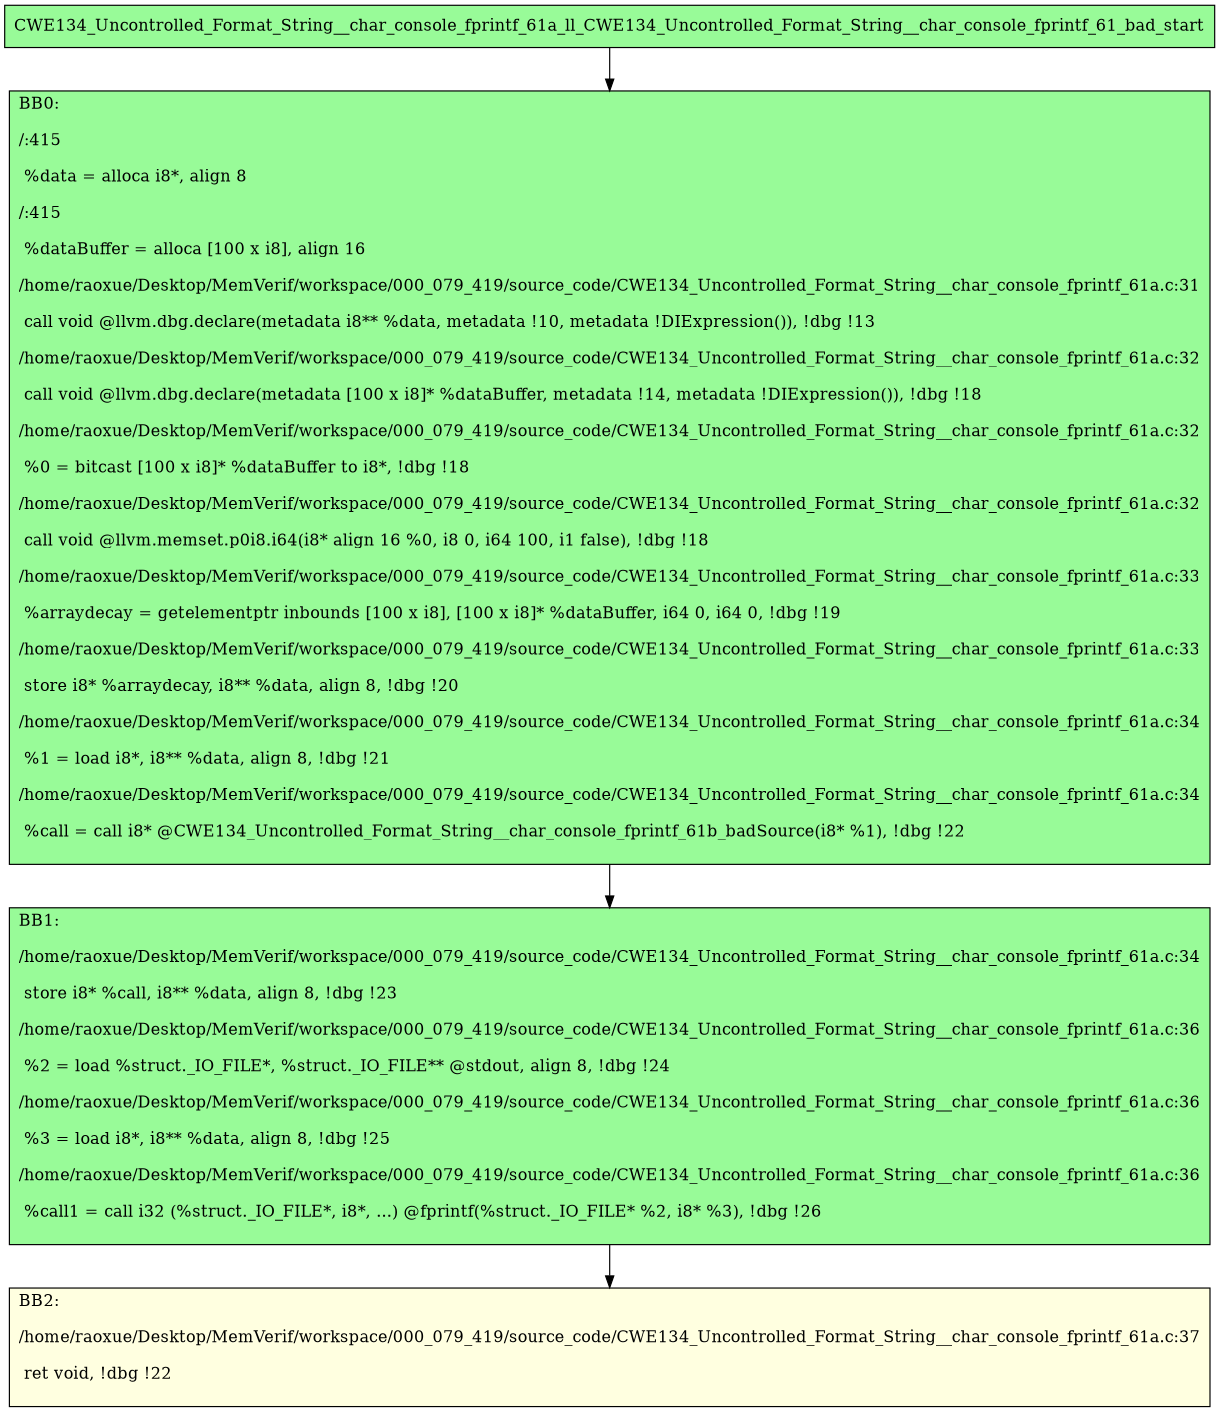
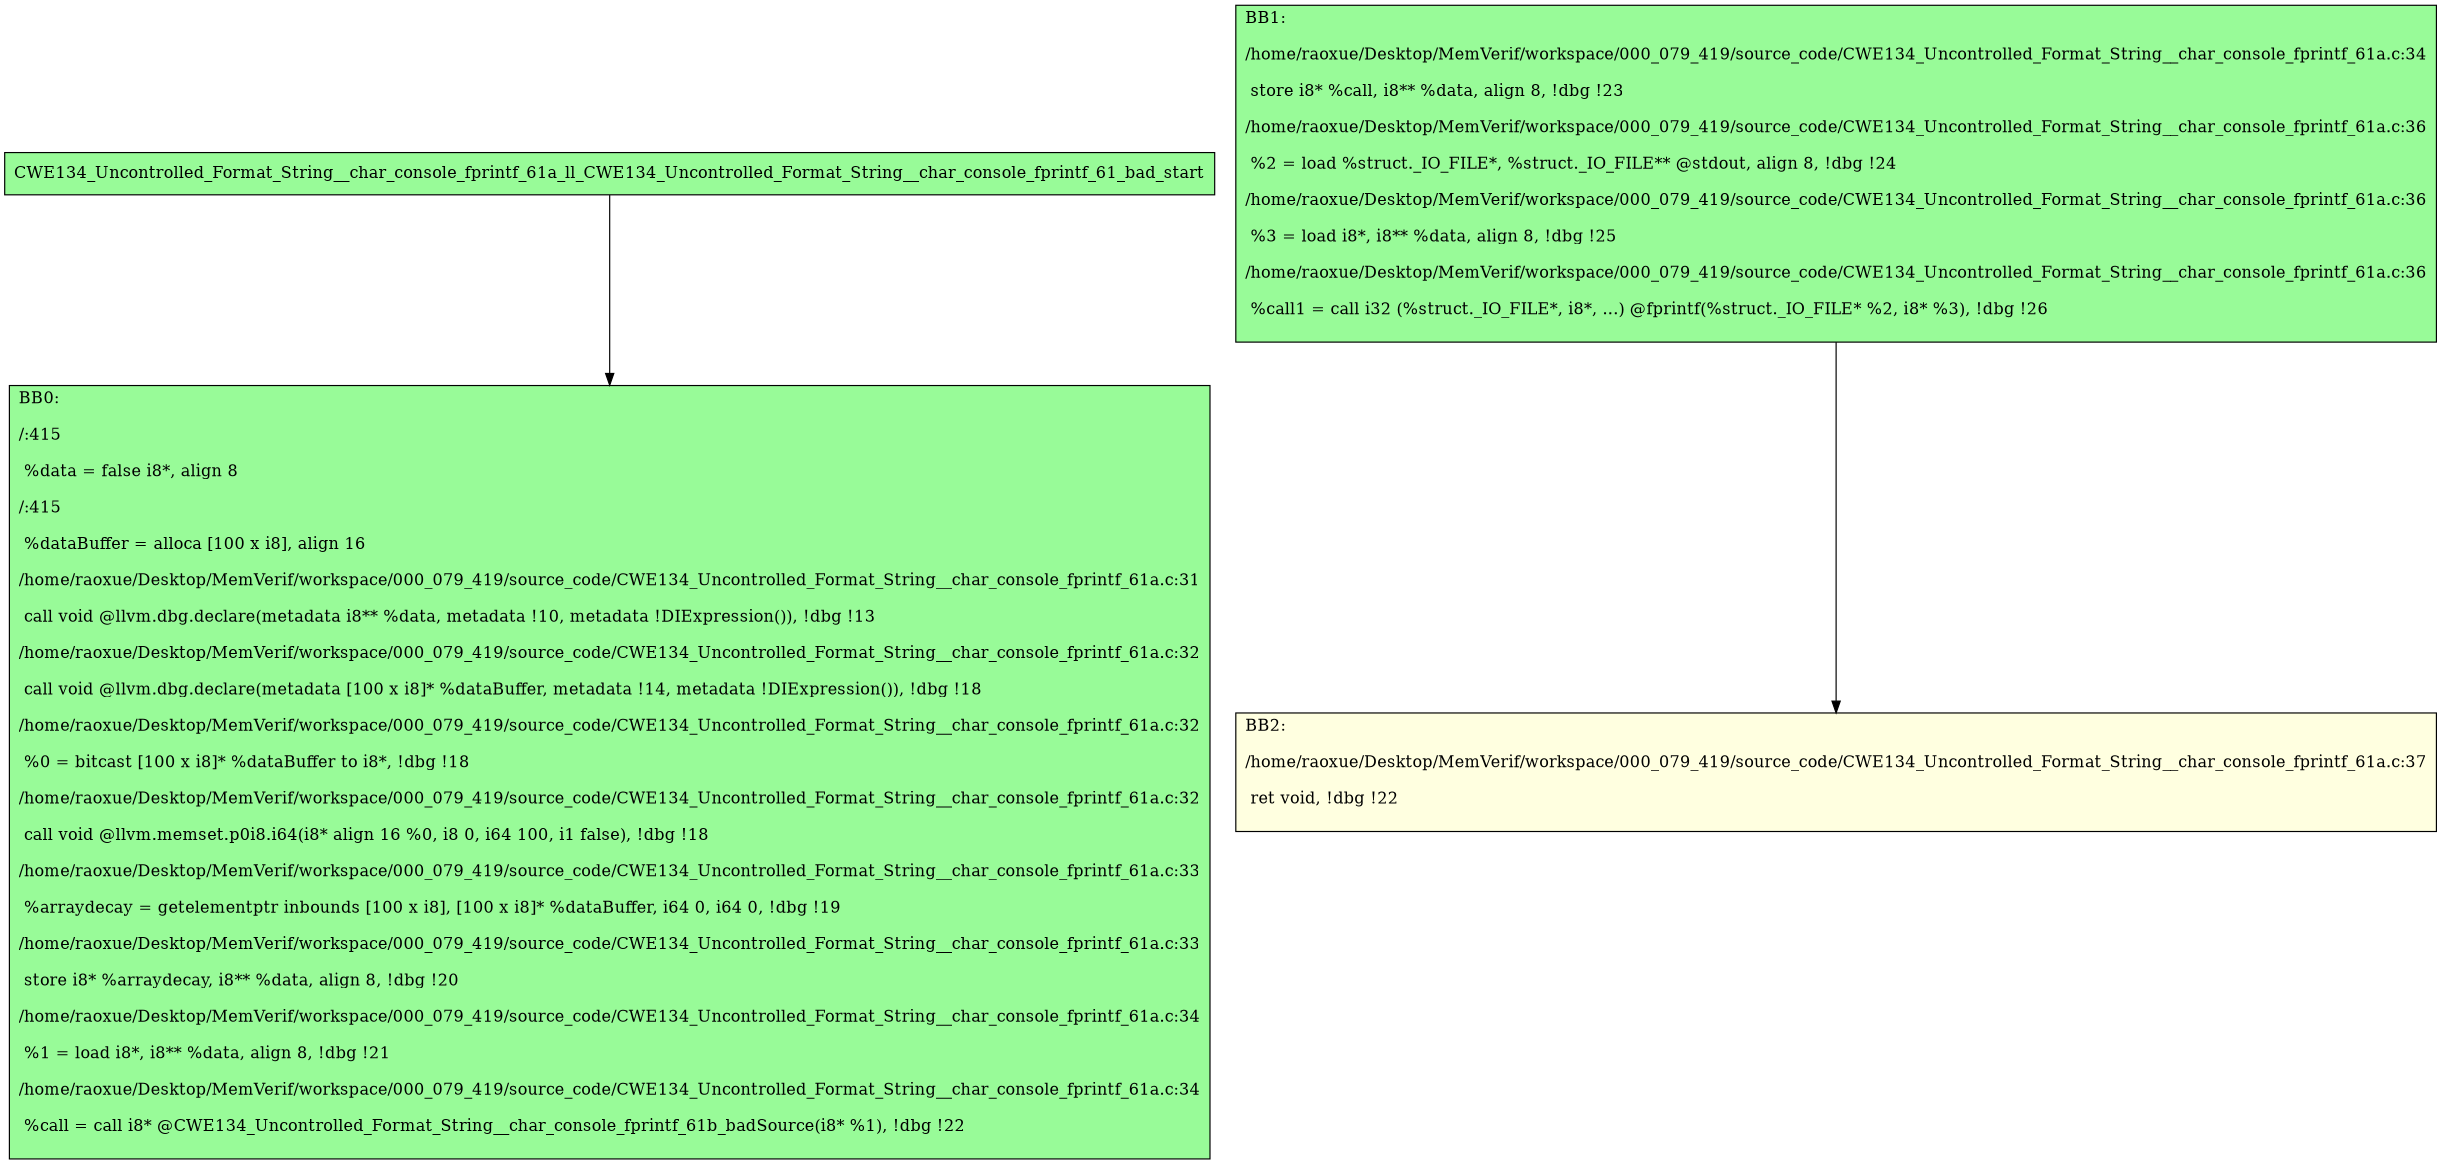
(133, 177) -> (129, 471)
(610, 880) -> none
